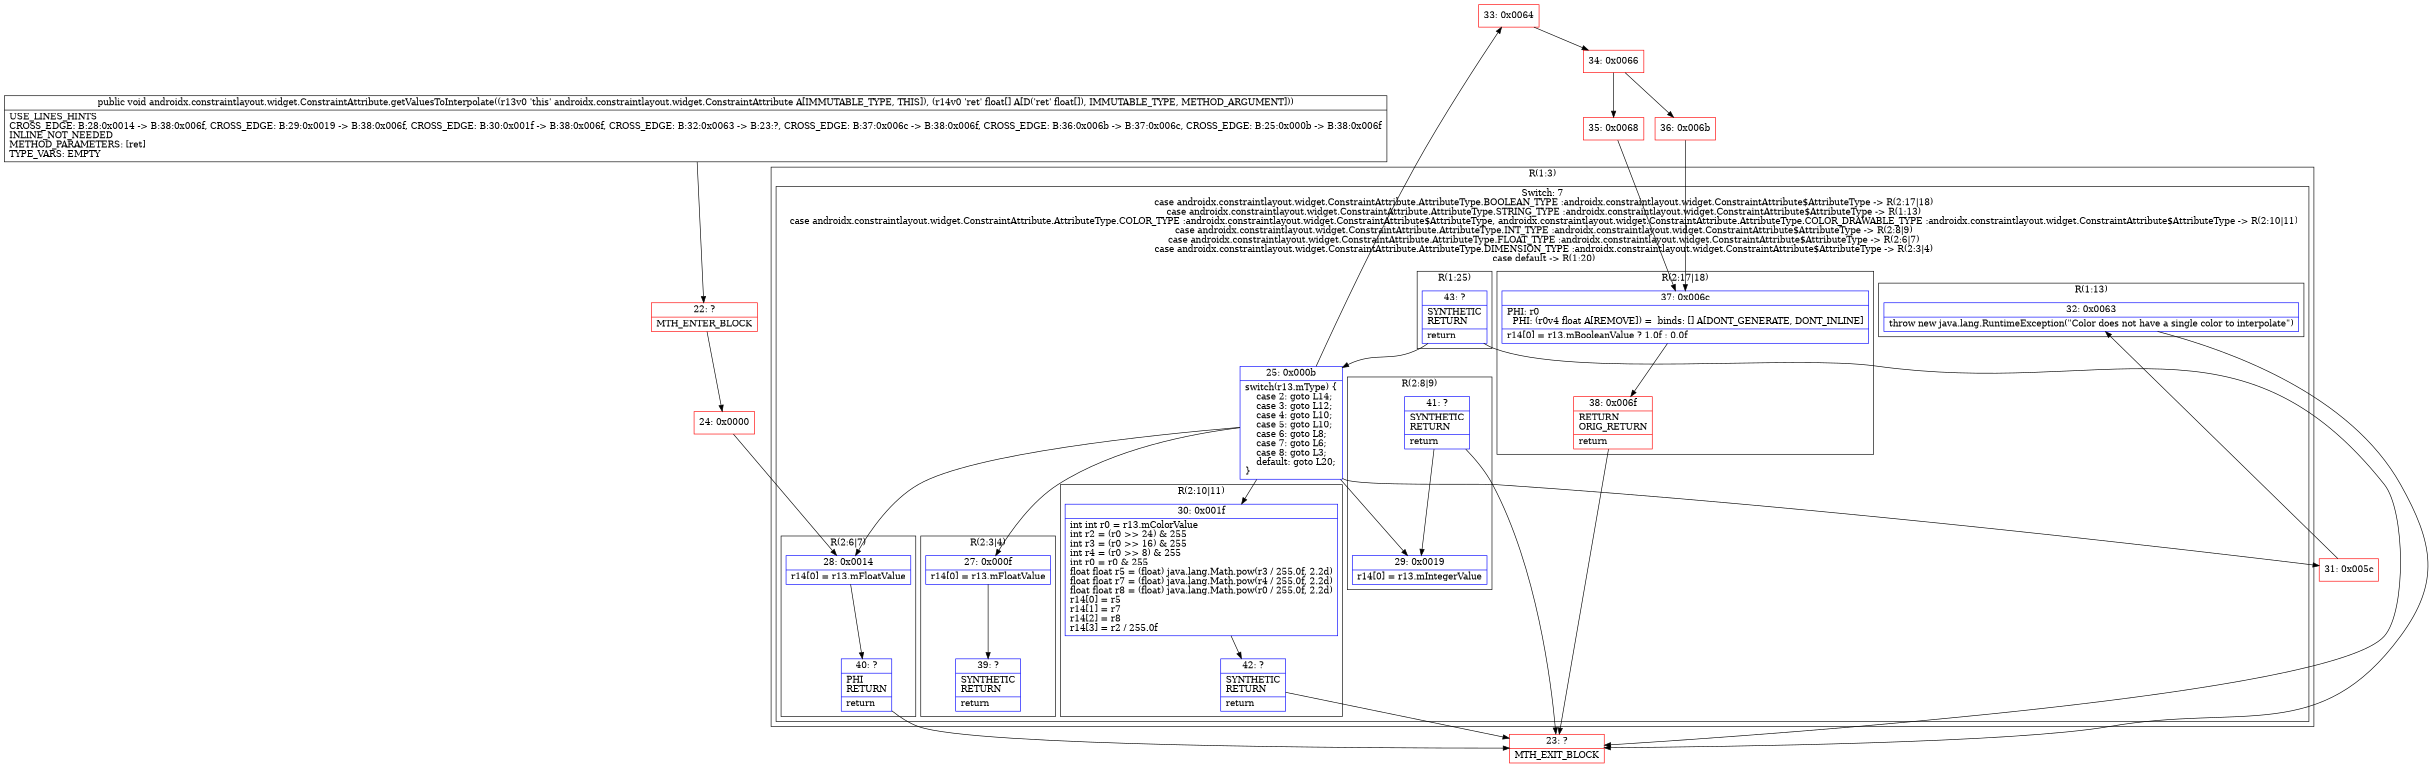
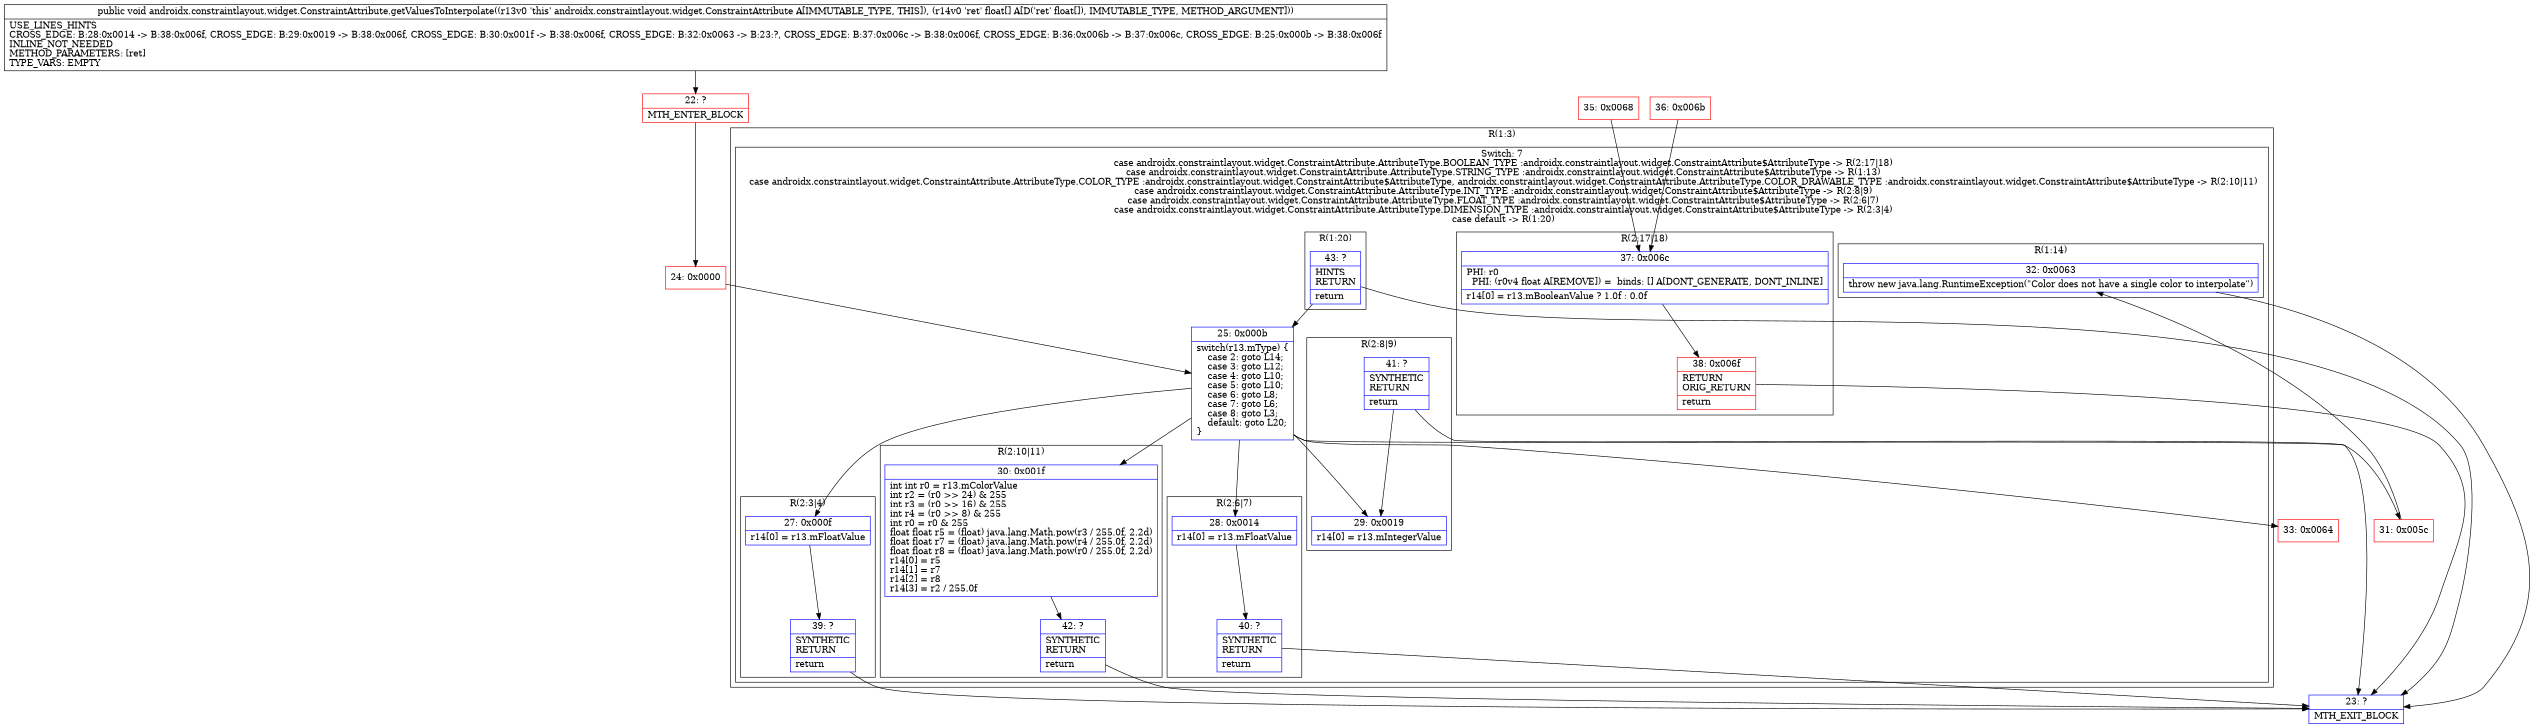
(1614, 61) -> none
(1455, 278) -> (1335, 239)
(2091, 290) -> (2051, 251)
(1455, 312) -> (1330, 273)
(783, 492) -> (956, 328)
(855, 680) -> (1249, 641)
none -> (1574, 707)
(1557, 749) -> (2356, 709)
